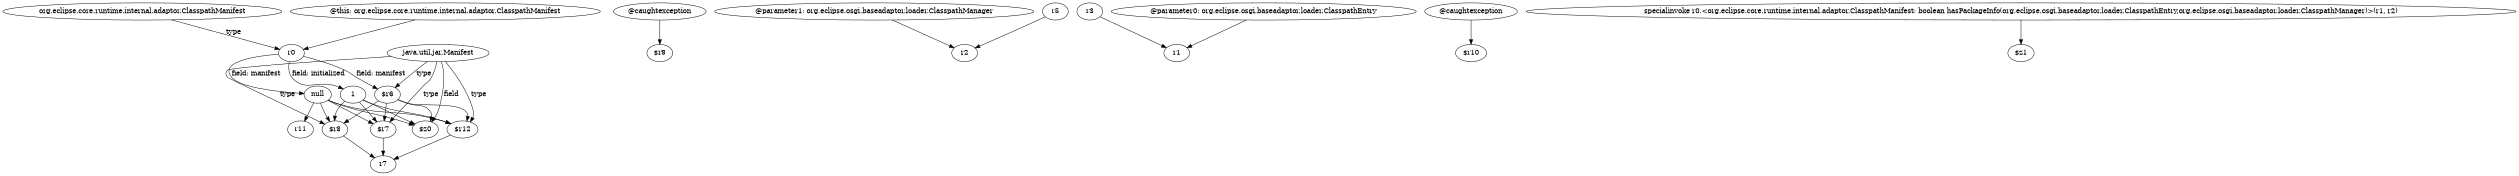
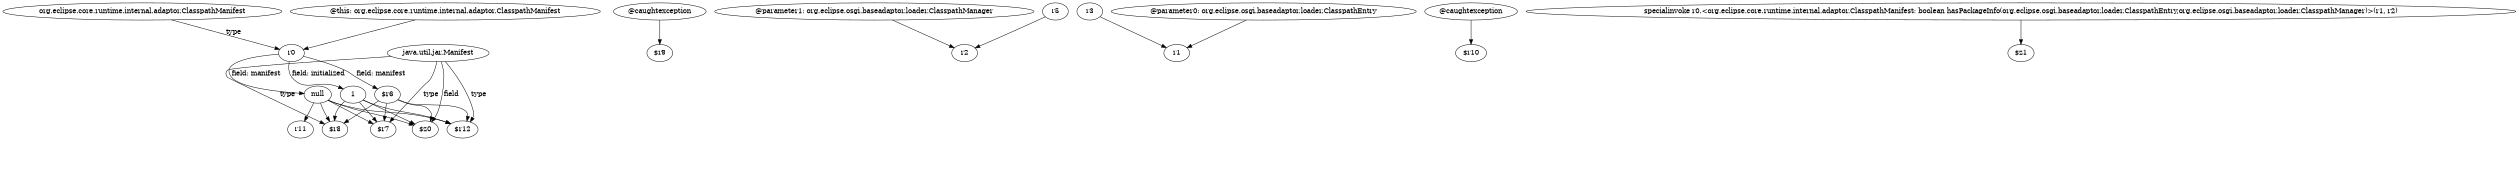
(413, 73) -> none
(383, 164) -> none
